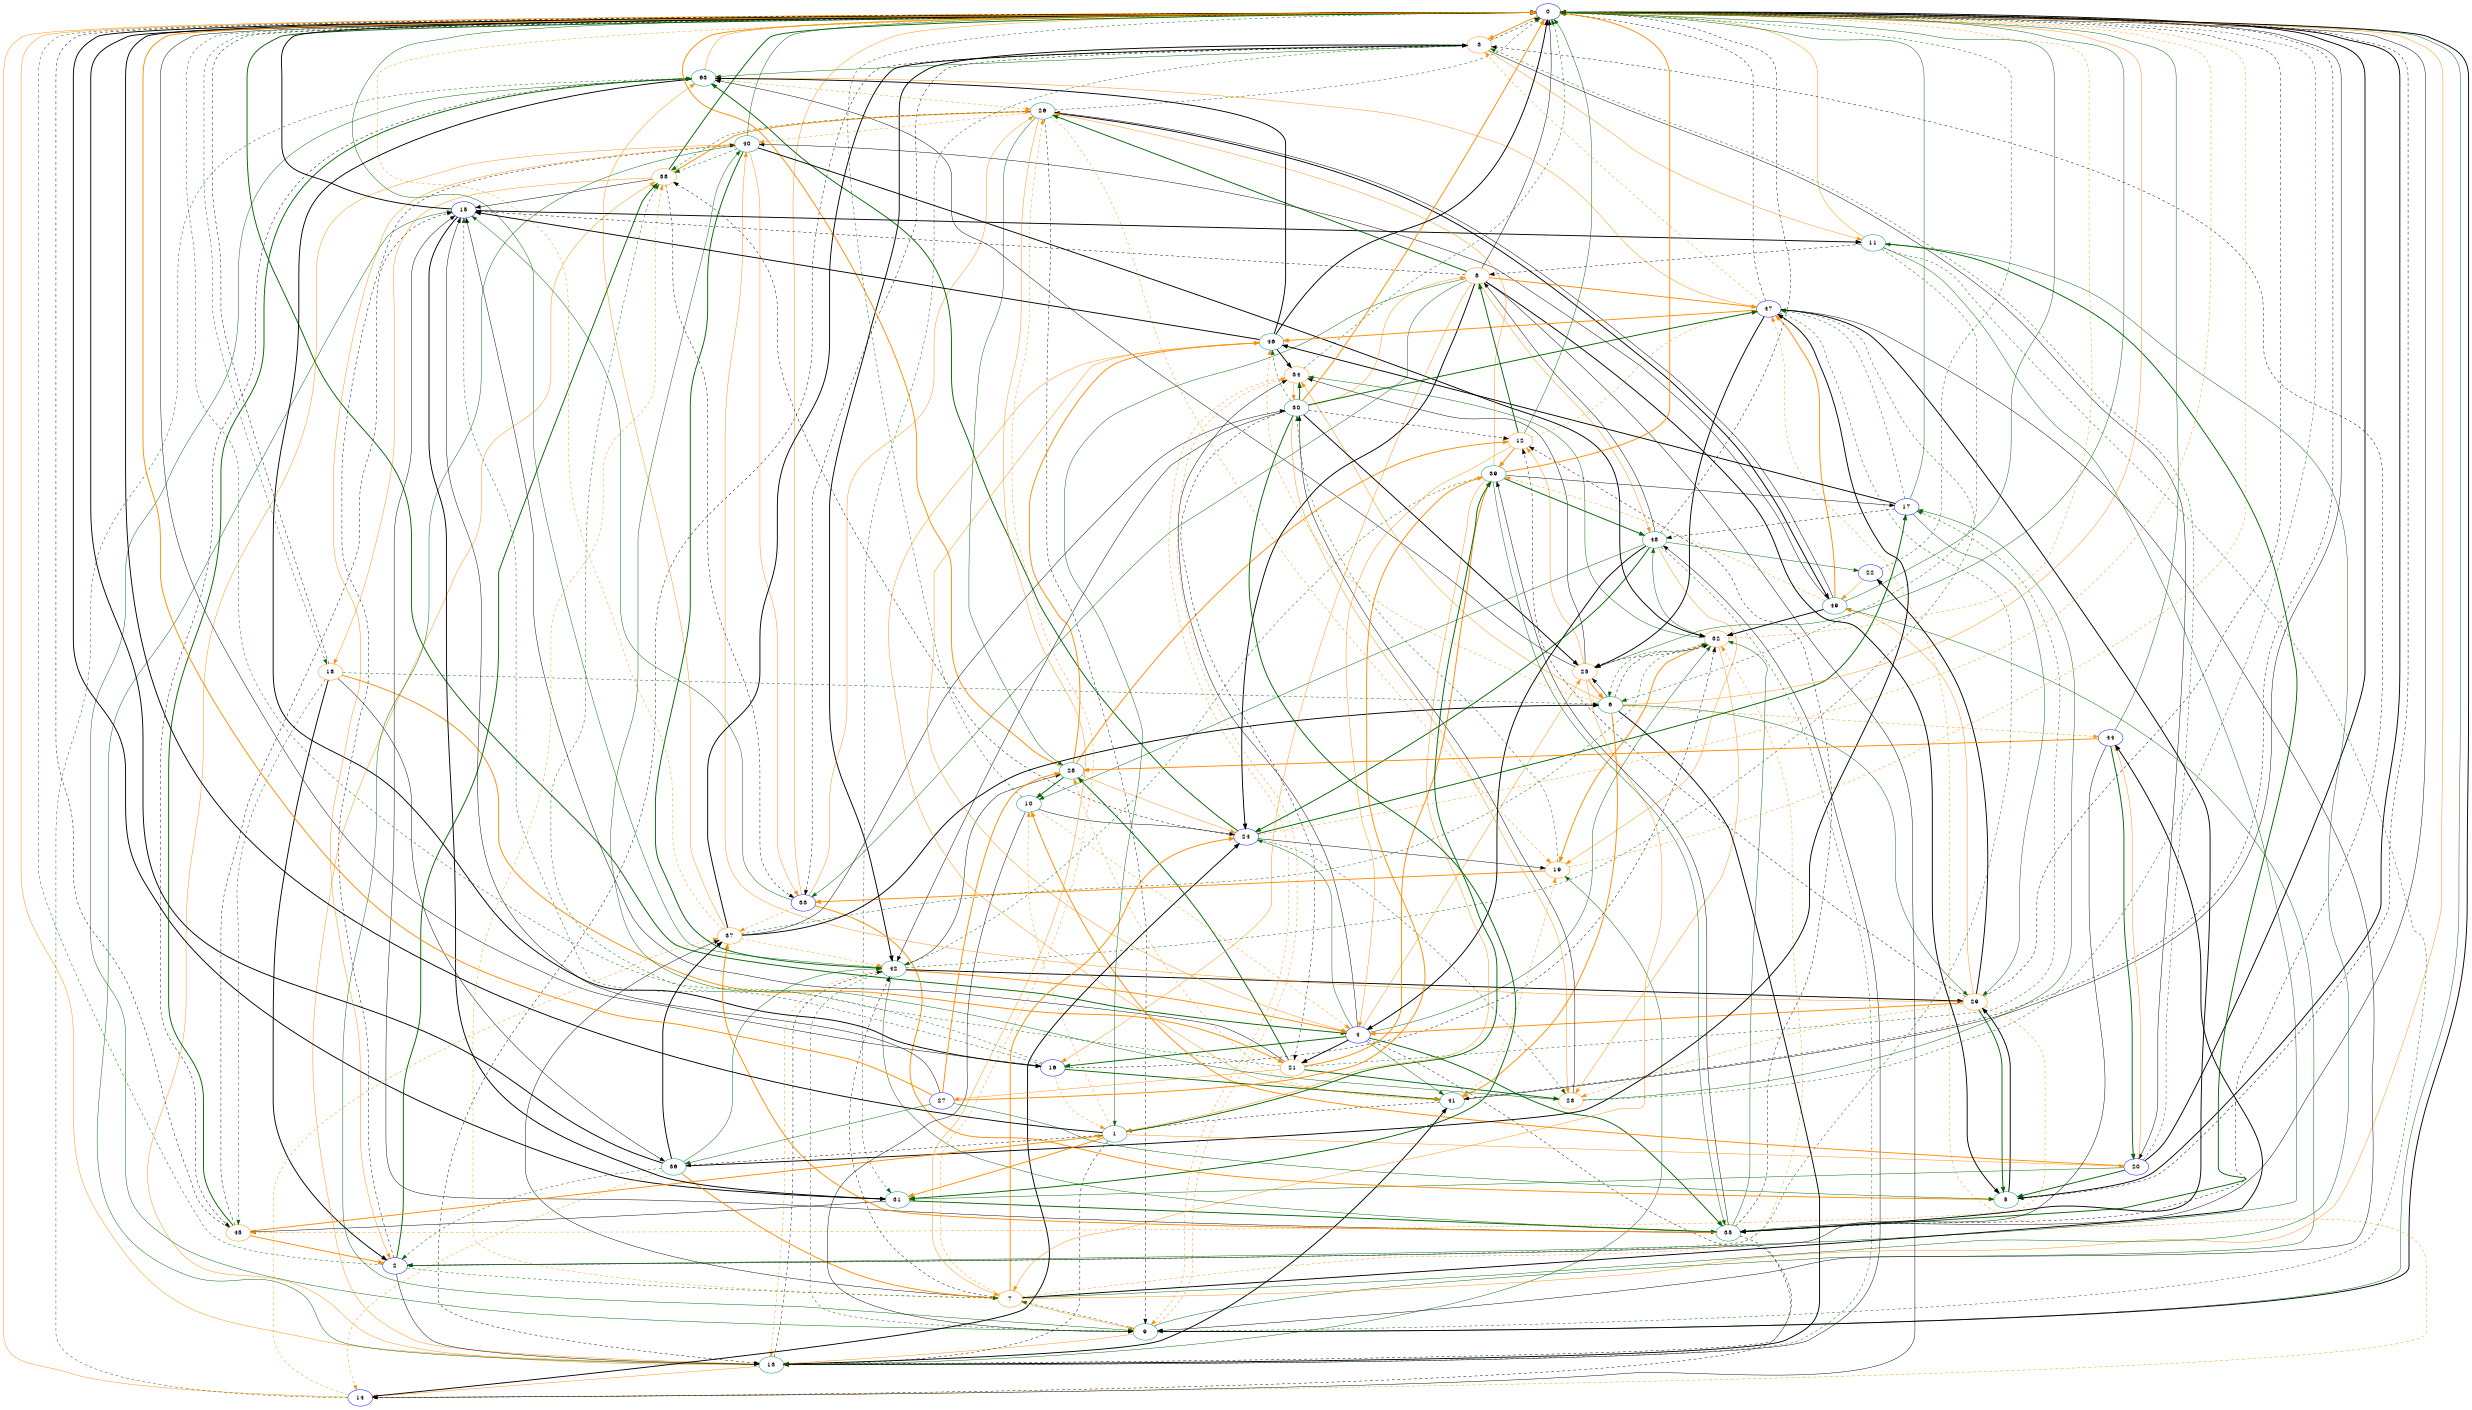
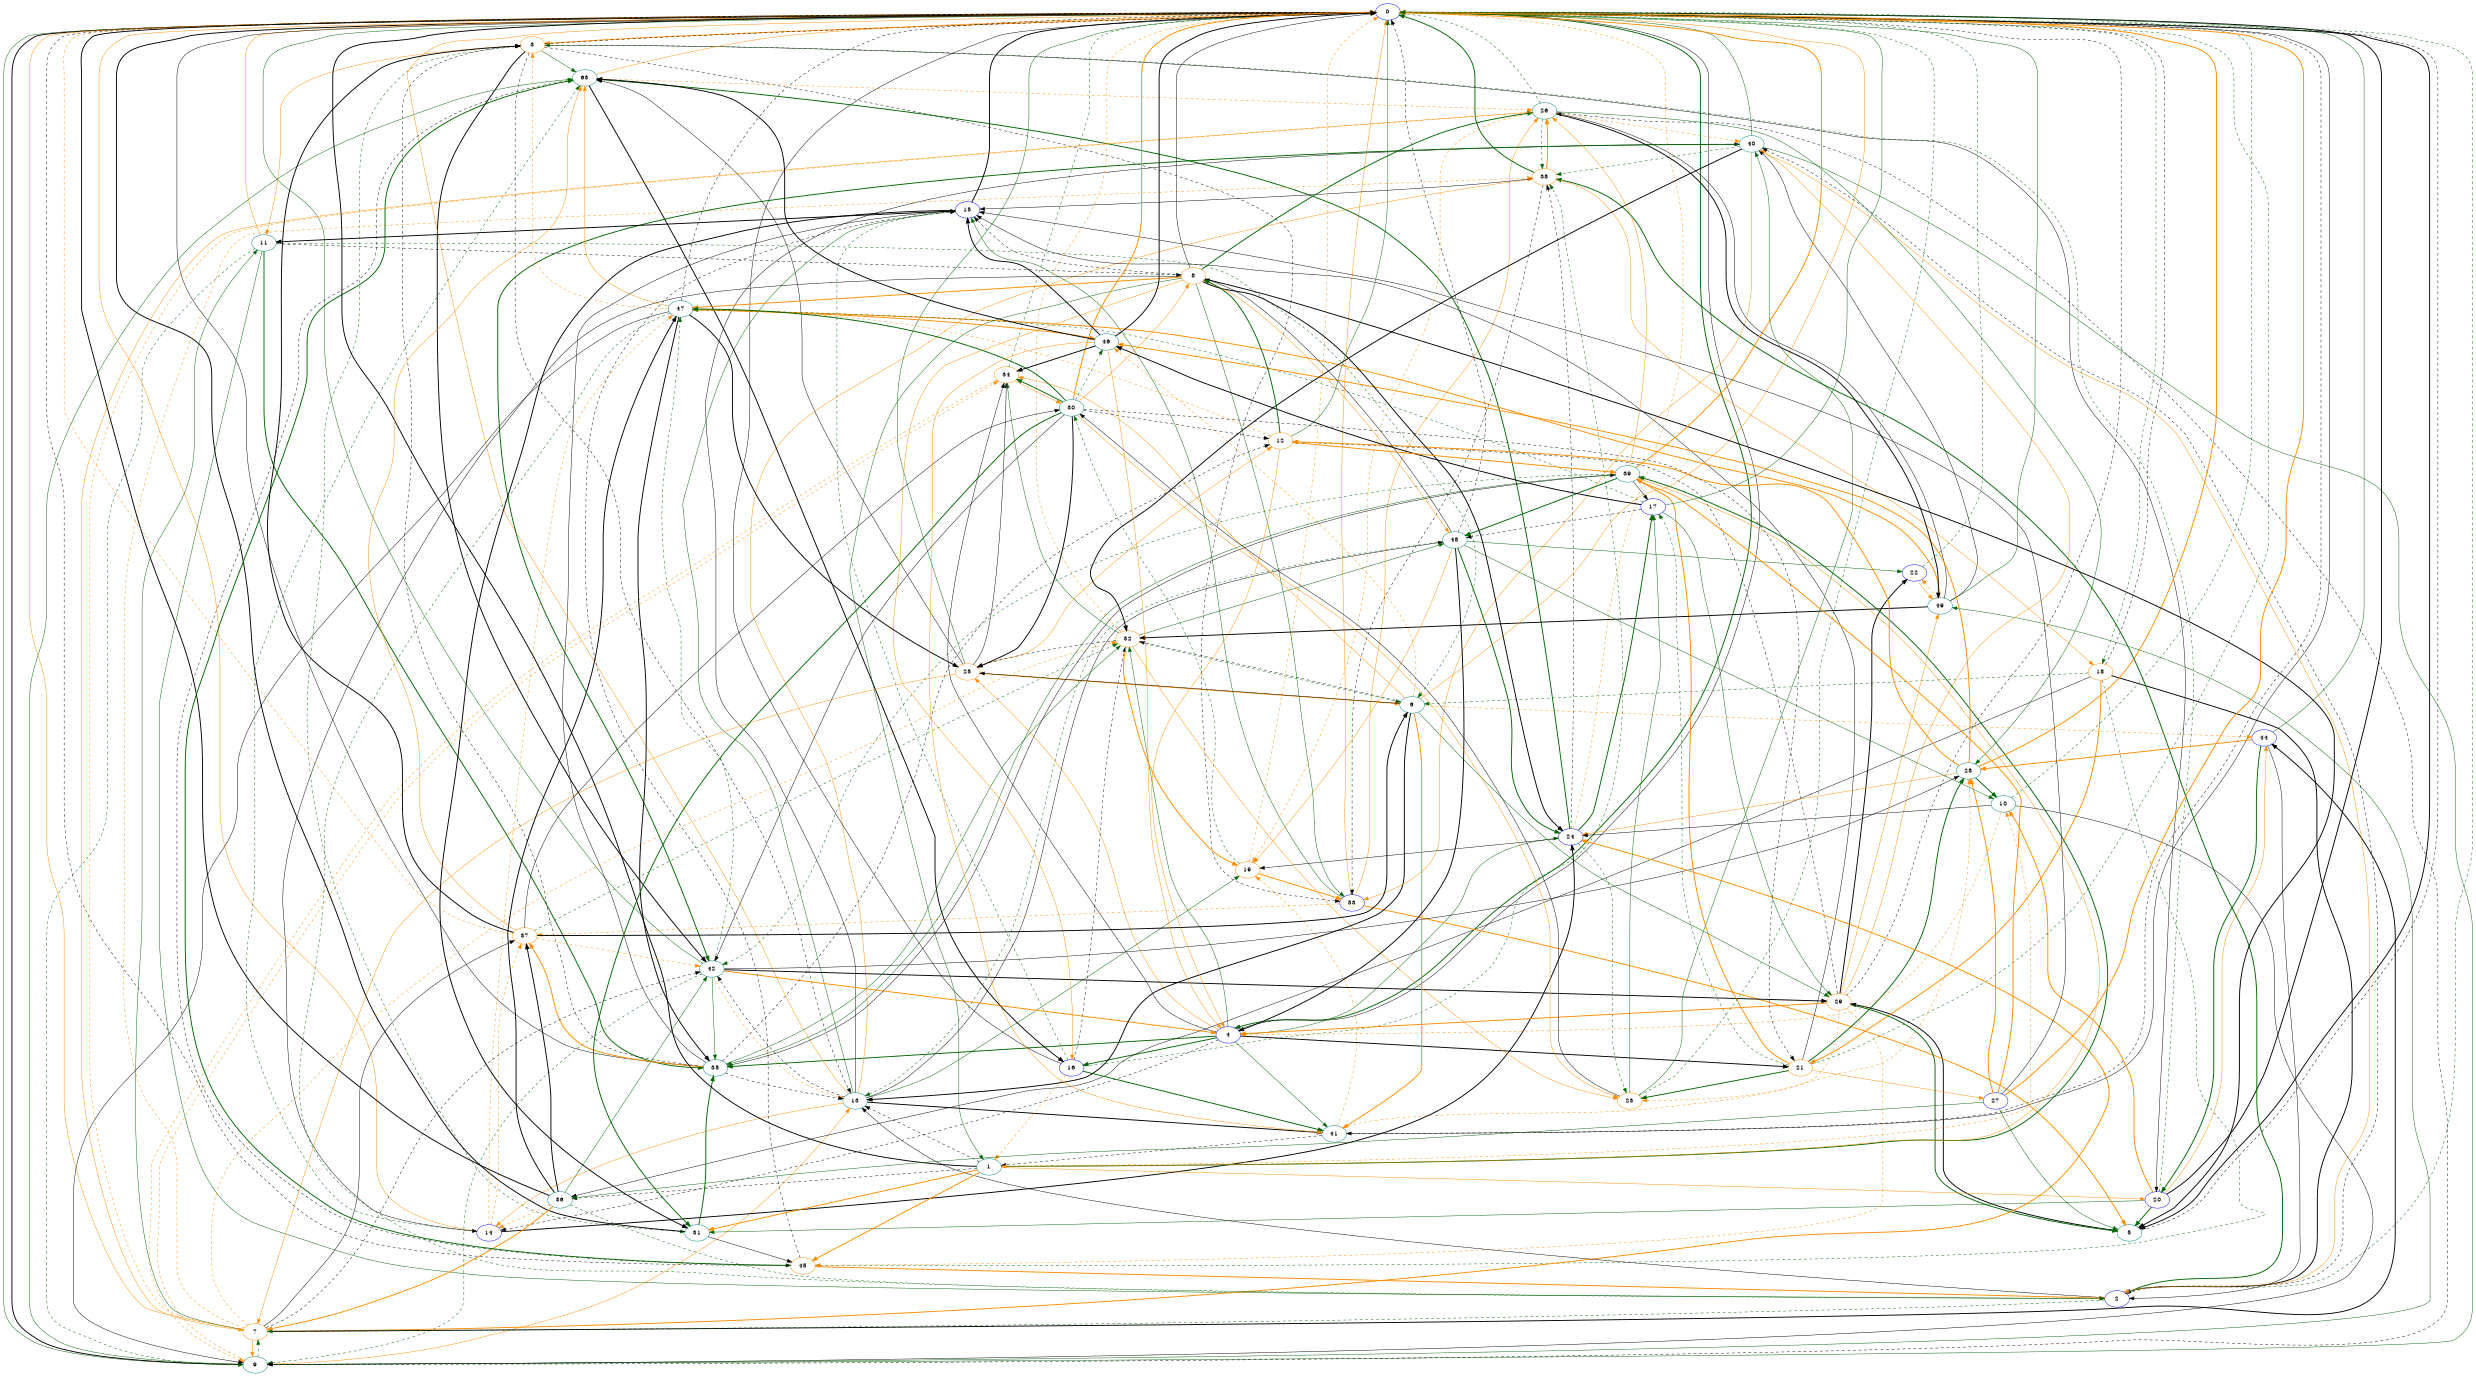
(1769, 309) -> (681, 309)
(1694, 541) -> (1931, 590)
none -> (1753, 566)
(196, 827) -> (741, 297)
(653, 1186) -> (898, 1215)
